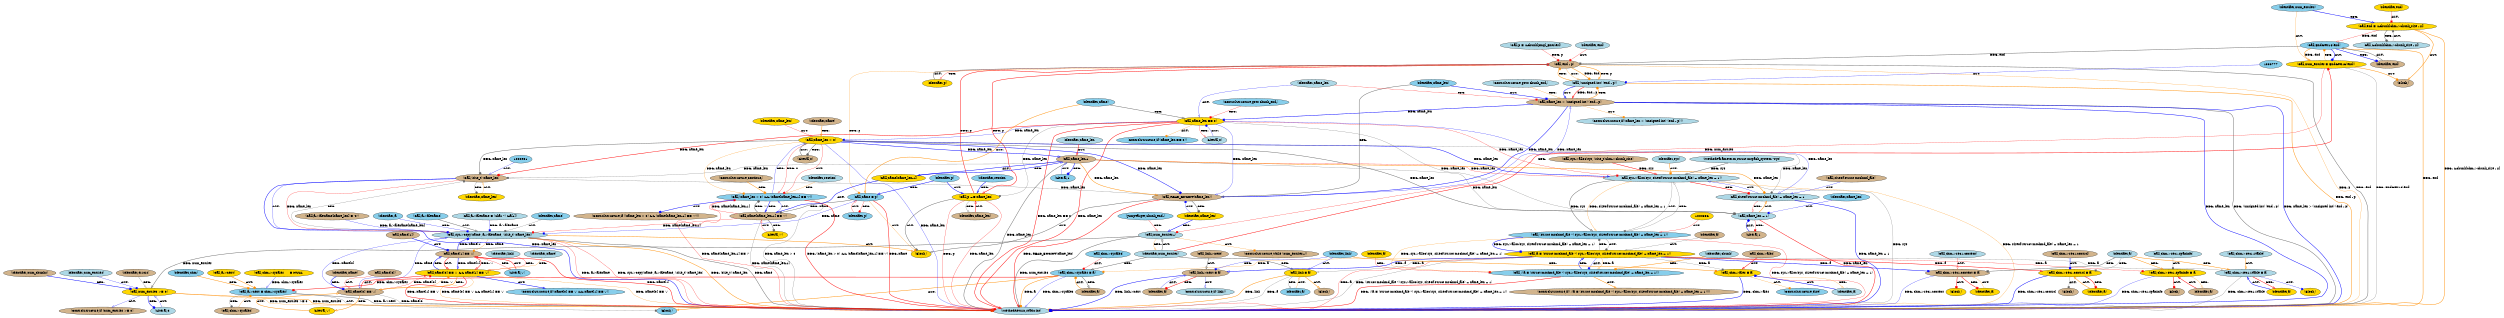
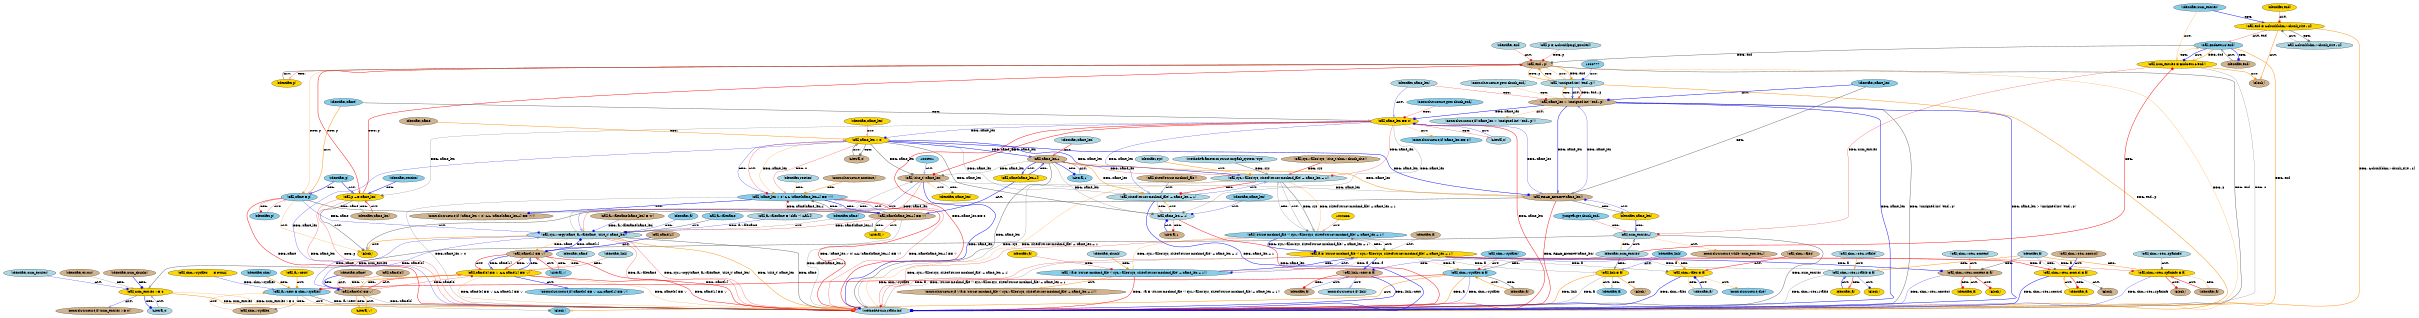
(2370, 36) -> (2260, 36)
(2393, 188) -> (2261, 188)
(1210, 254) -> none
